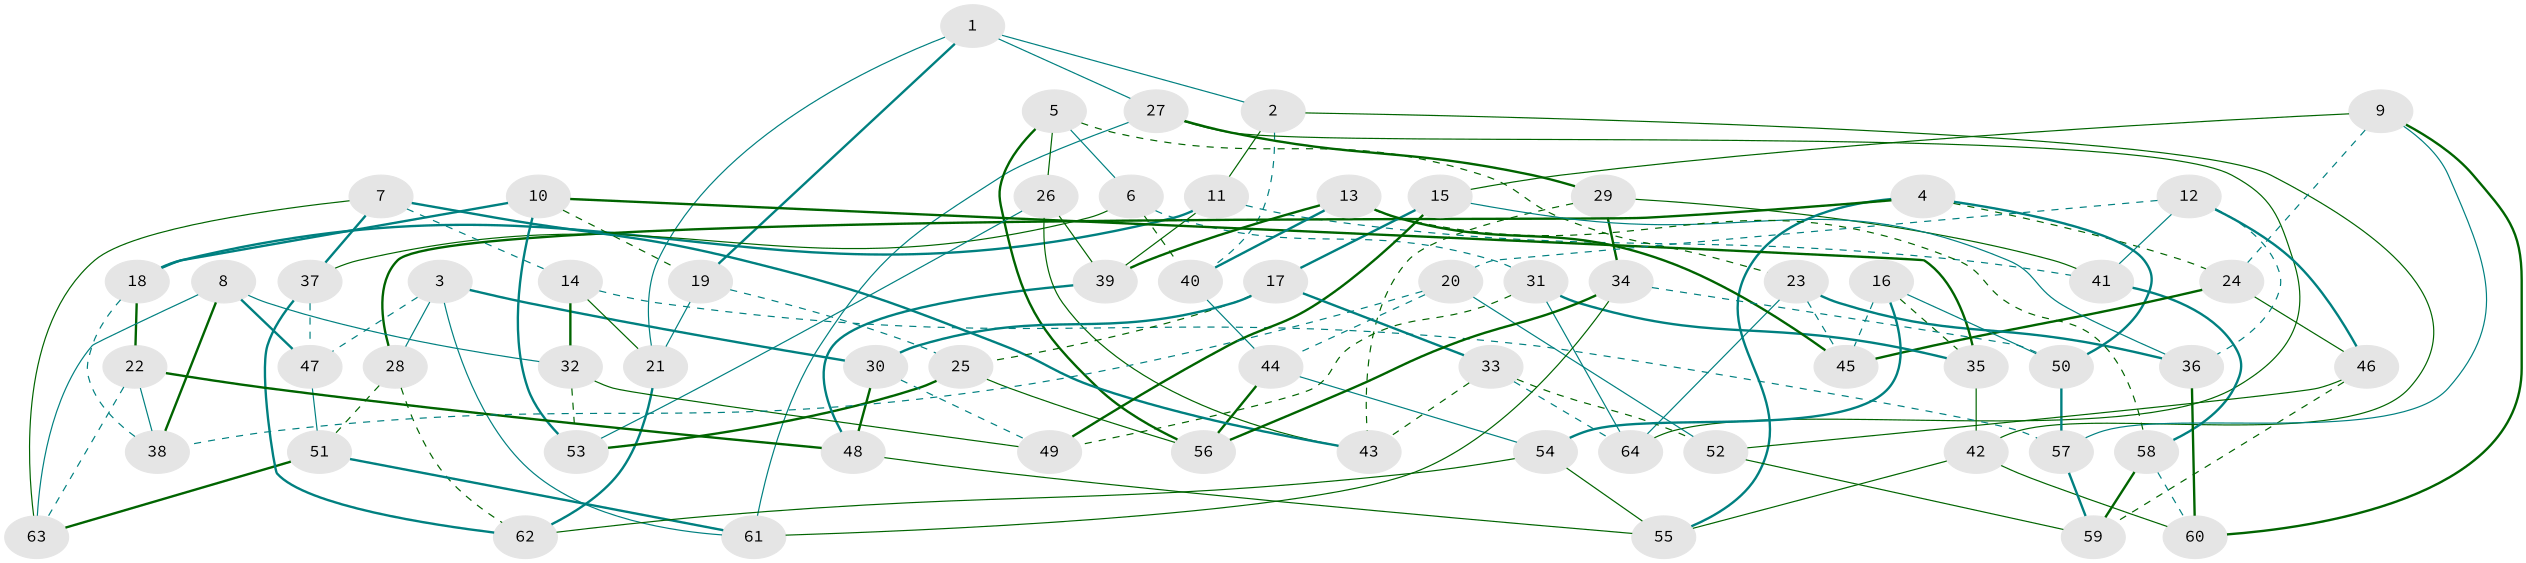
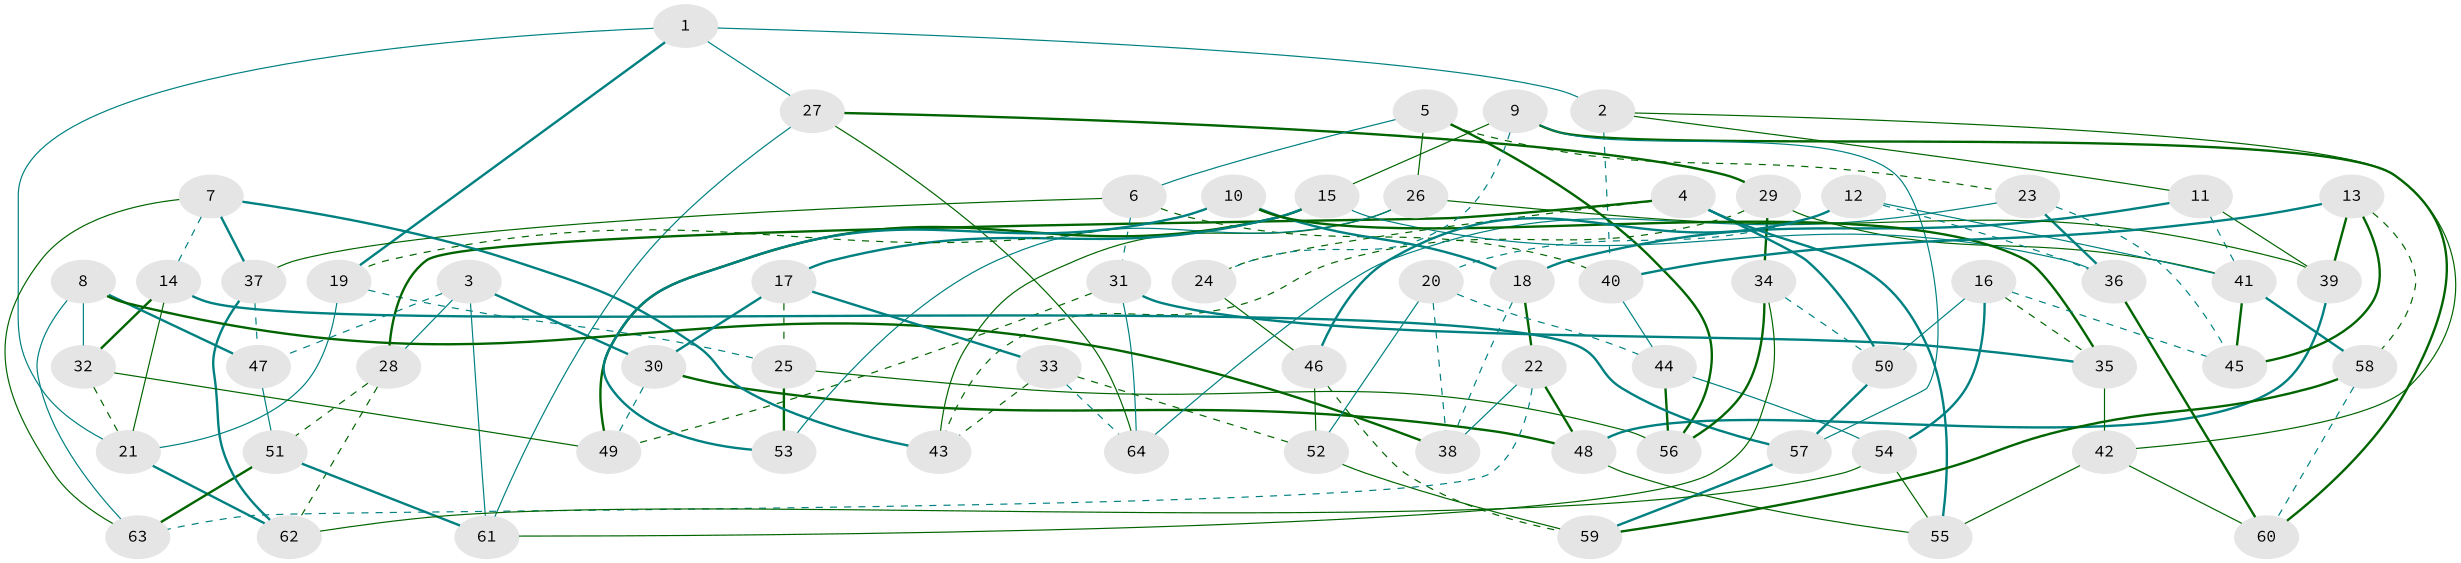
(2039, 324) -> (2239, 324)
(1322, 330) -> (955, 316)
(573, 406) -> (106, 409)
